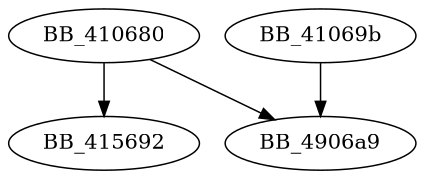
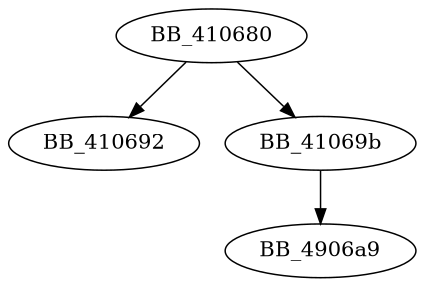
(206, 86) -> (261, 84)
(104, 143) -> (104, 143)
